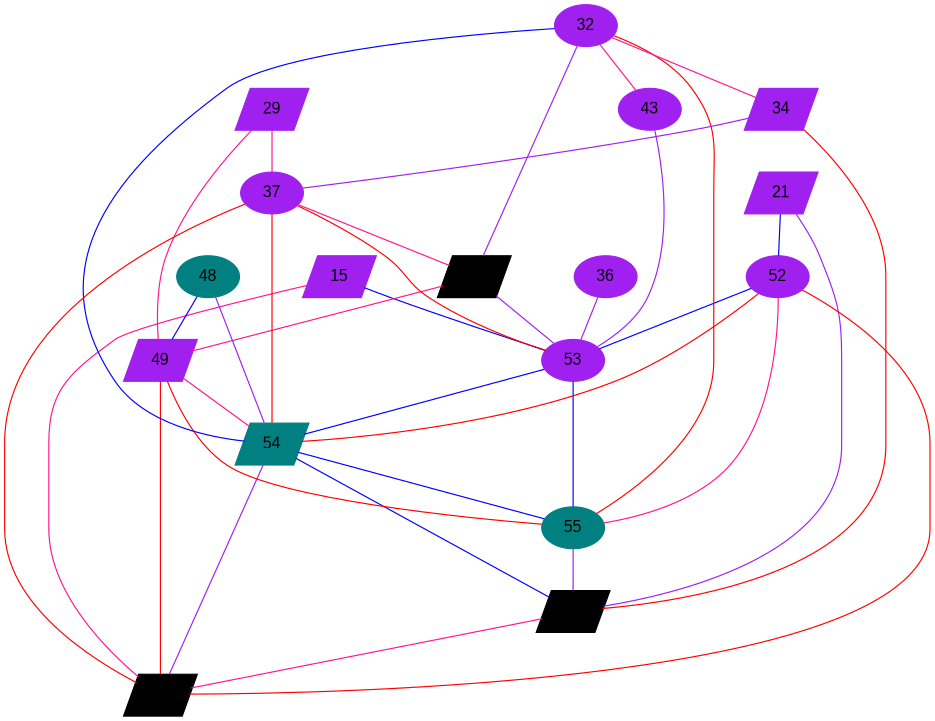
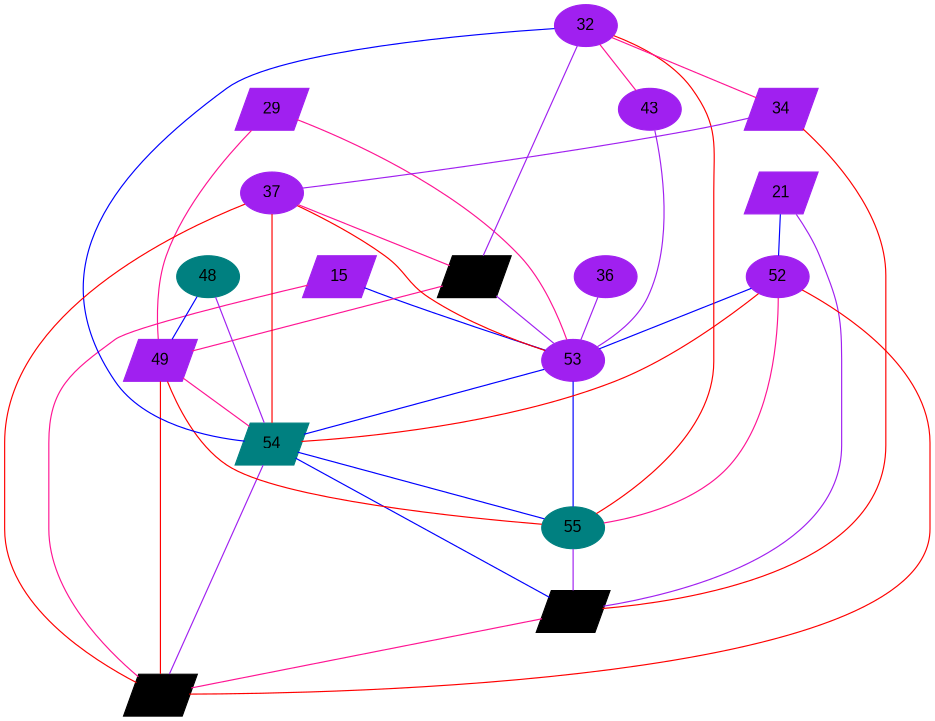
(272, 151) -> (456, 202)
